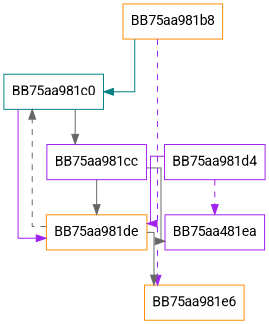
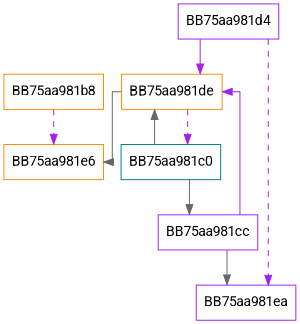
(135, 76) -> none
(32, 180) -> (188, 122)
(18, 183) -> (155, 132)
(97, 192) -> (240, 149)
(215, 232) -> (246, 303)
